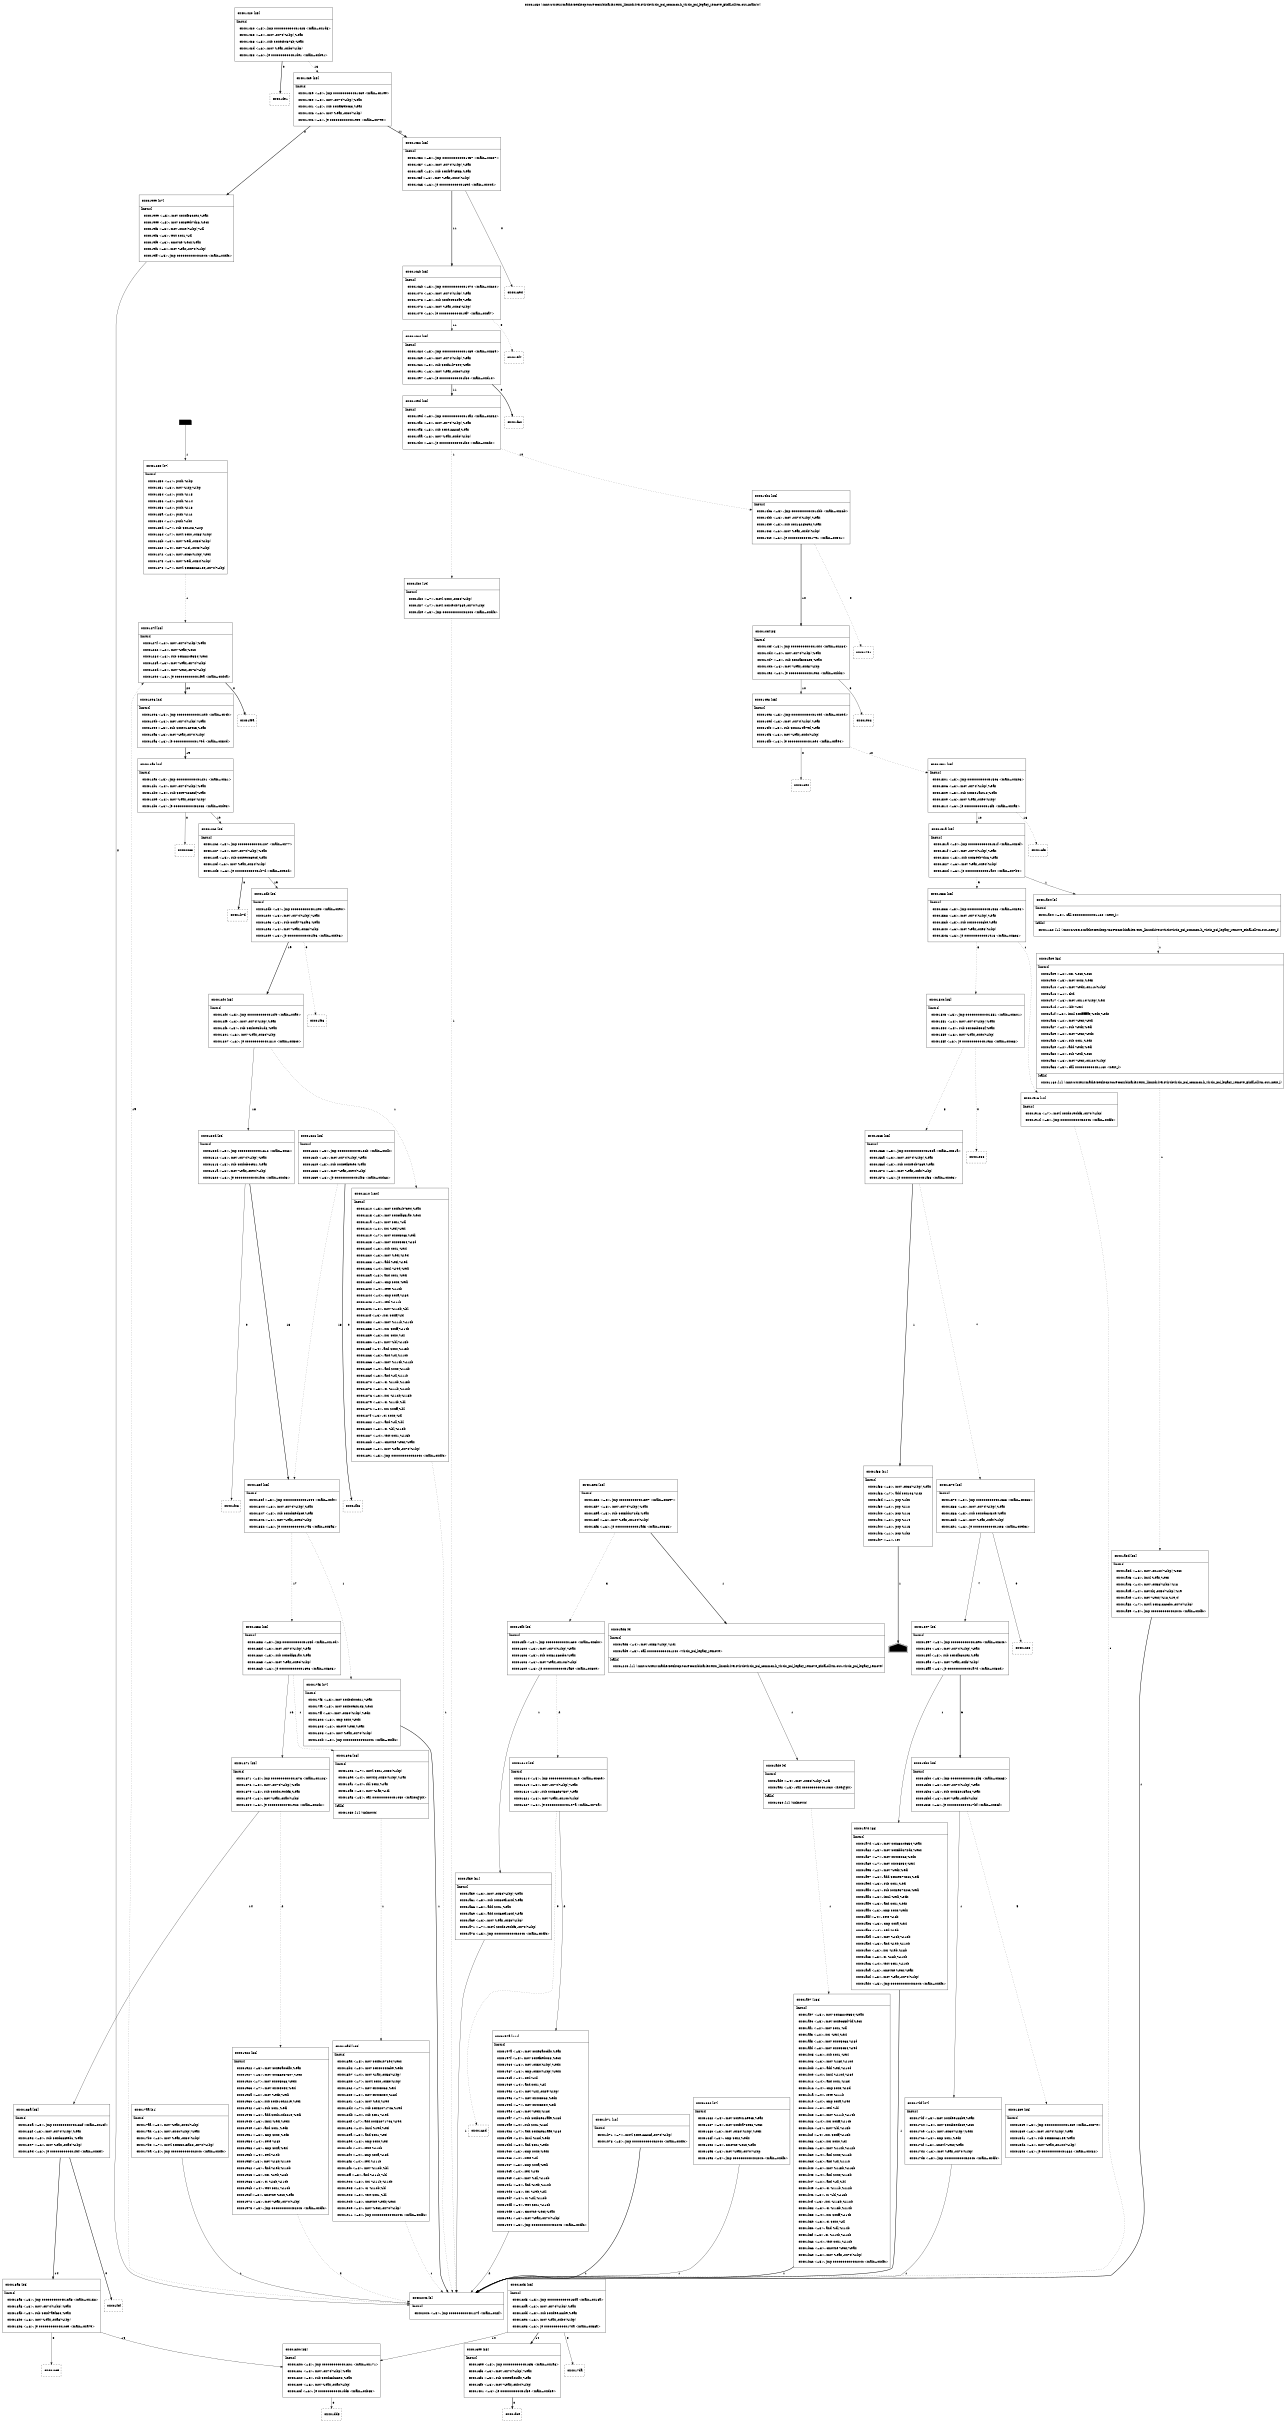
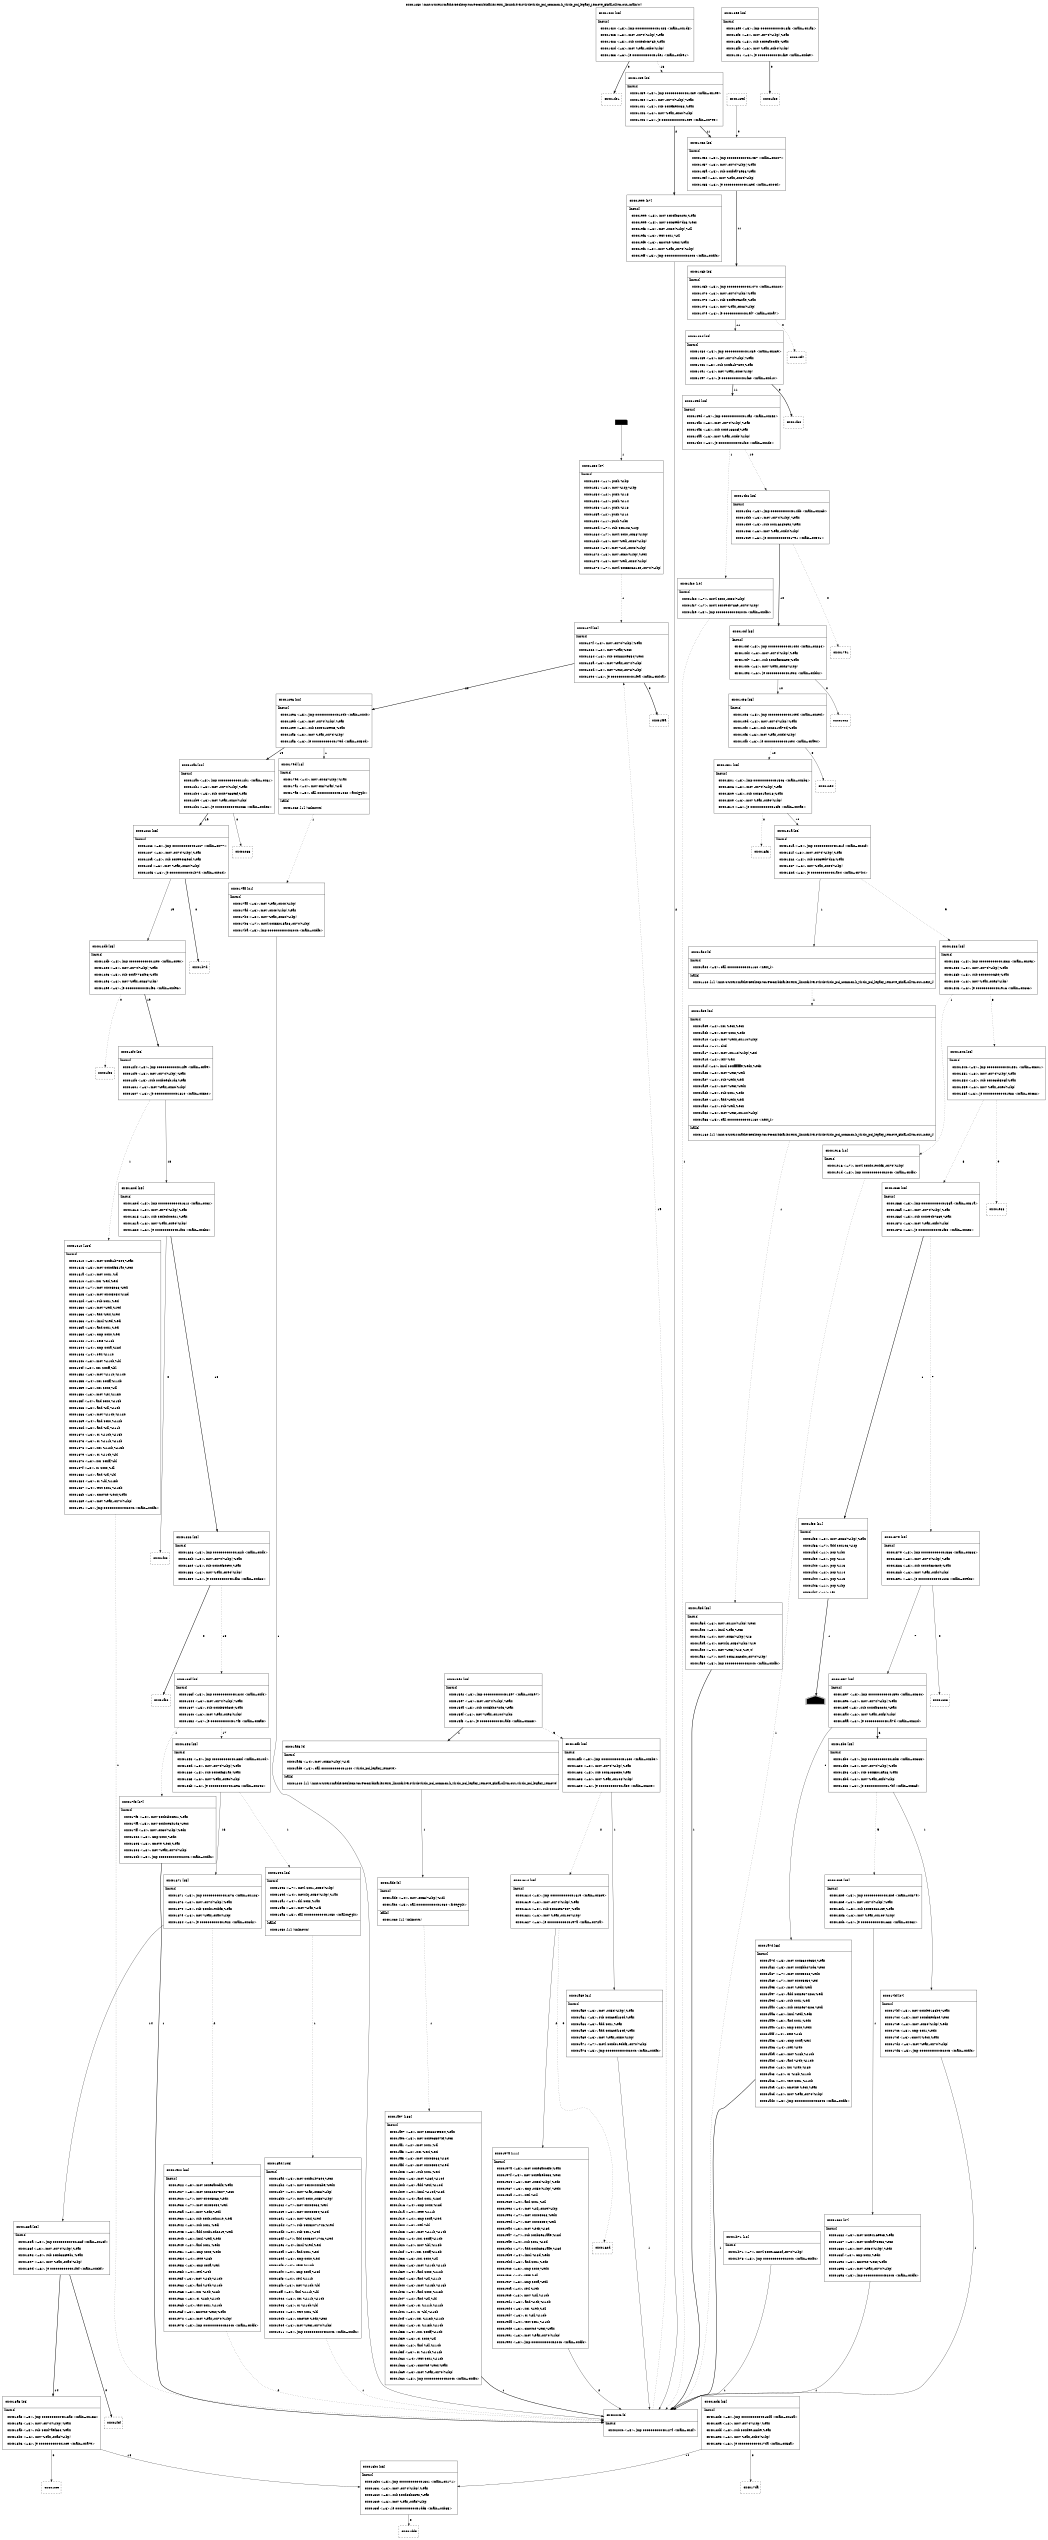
(489, 238) -> (737, 120)
none -> (324, 786)
(215, 817) -> (204, 818)
(1025, 818) -> (764, 820)
(269, 1331) -> (194, 1383)
none -> (873, 2070)
(596, 2262) -> (747, 2356)
(535, 2337) -> none
